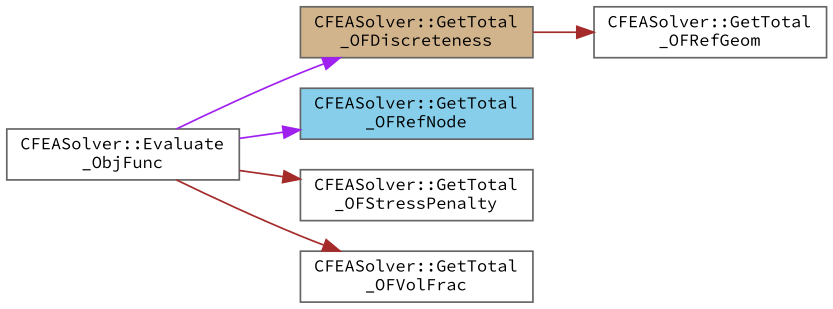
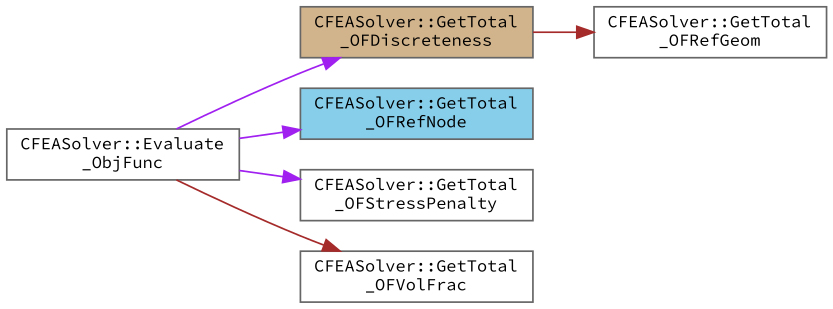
(261, 174) -> (261, 174)
